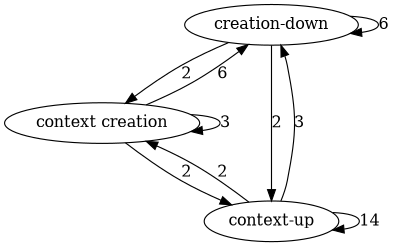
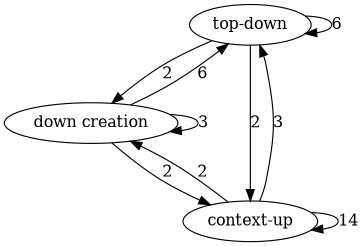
(271, 25) -> (250, 25)
(102, 123) -> (91, 123)
